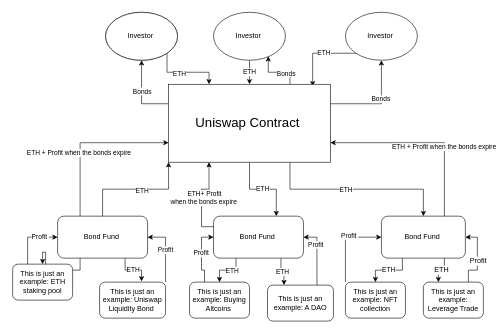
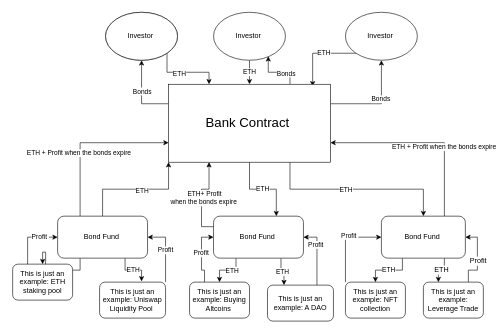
(249, 123) -> (249, 123)
(132, 300) -> (132, 300)
